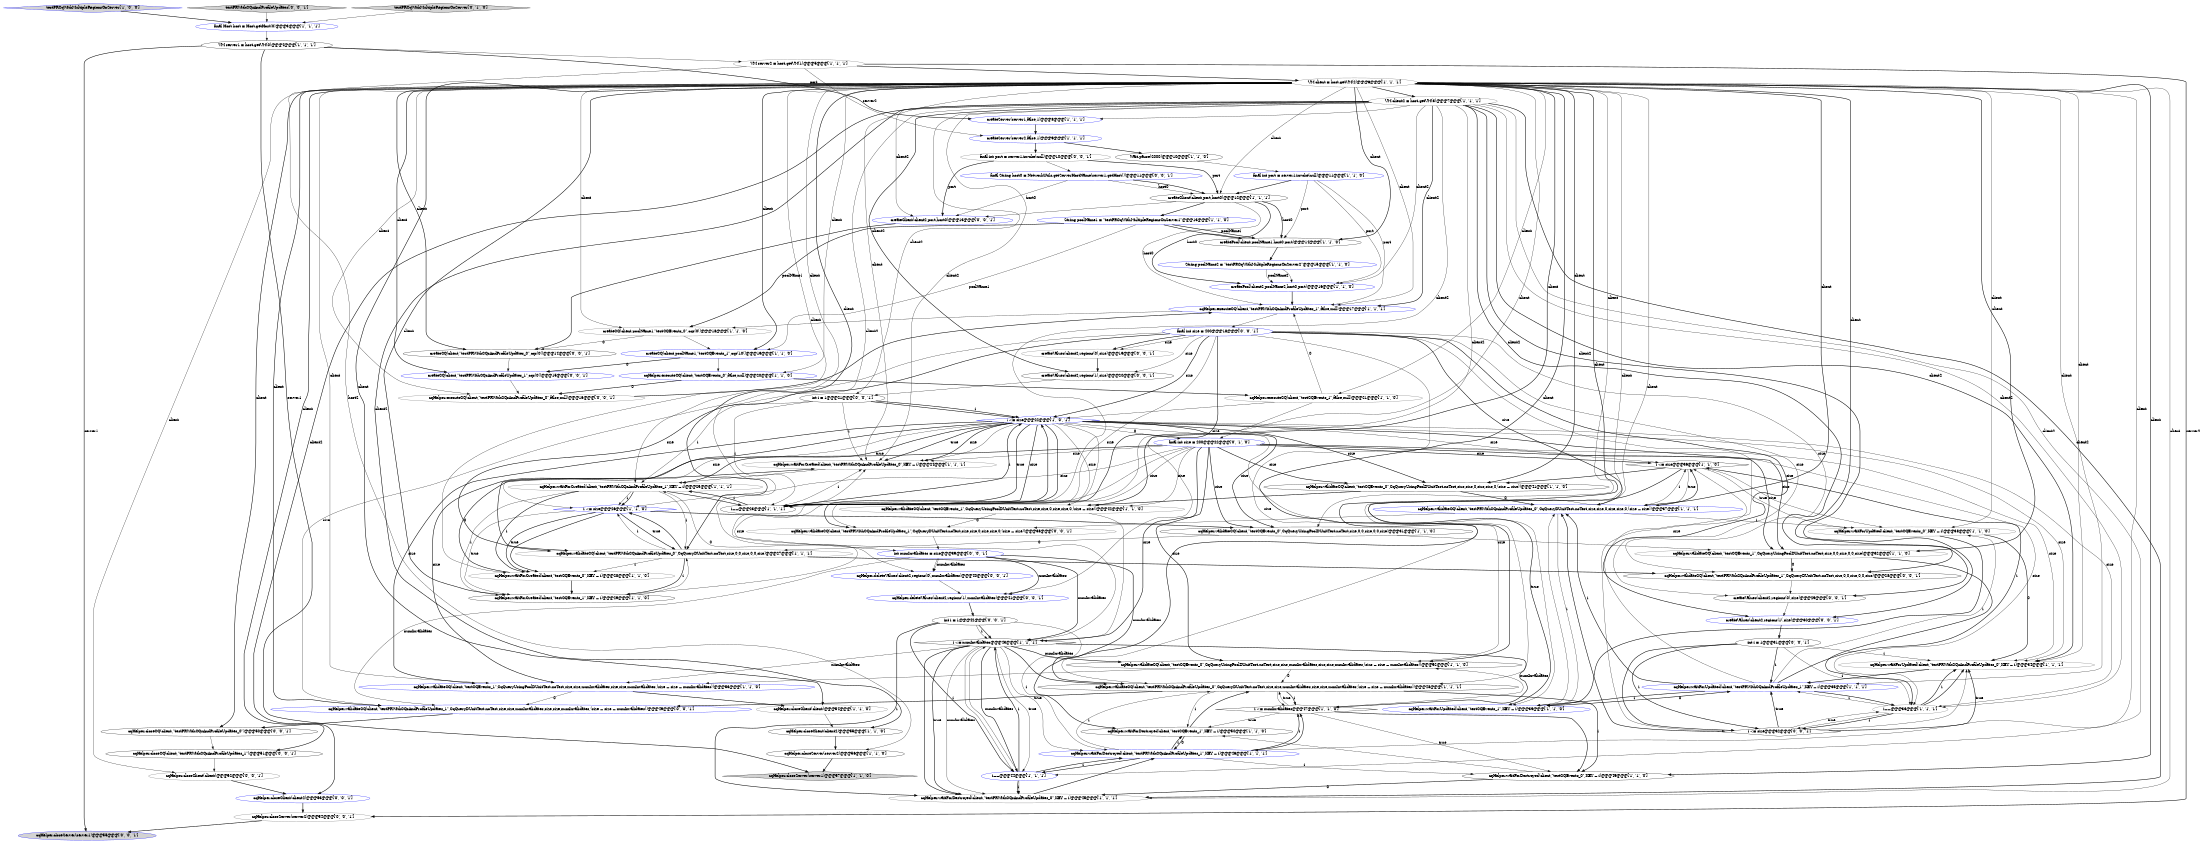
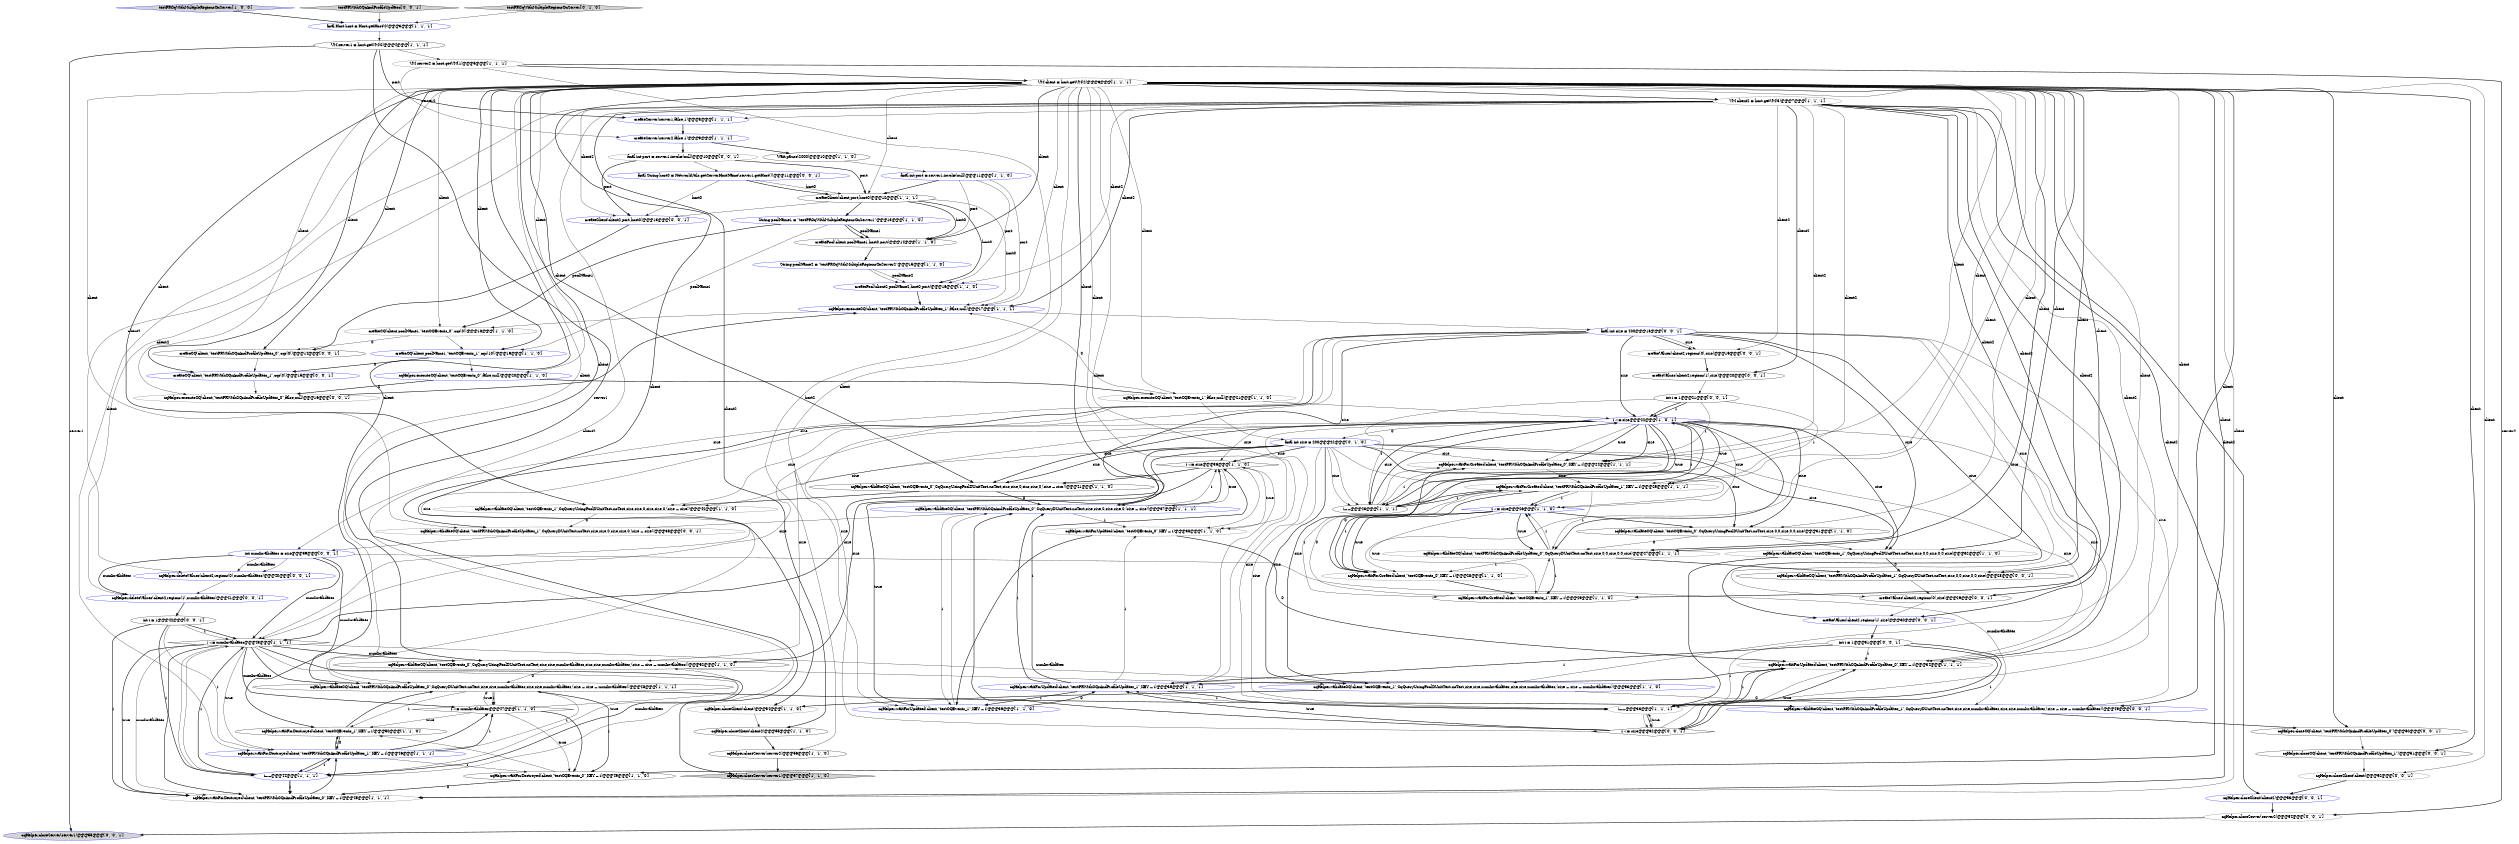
(954, 117) -> (1777, 240)
(1174, 359) -> none
